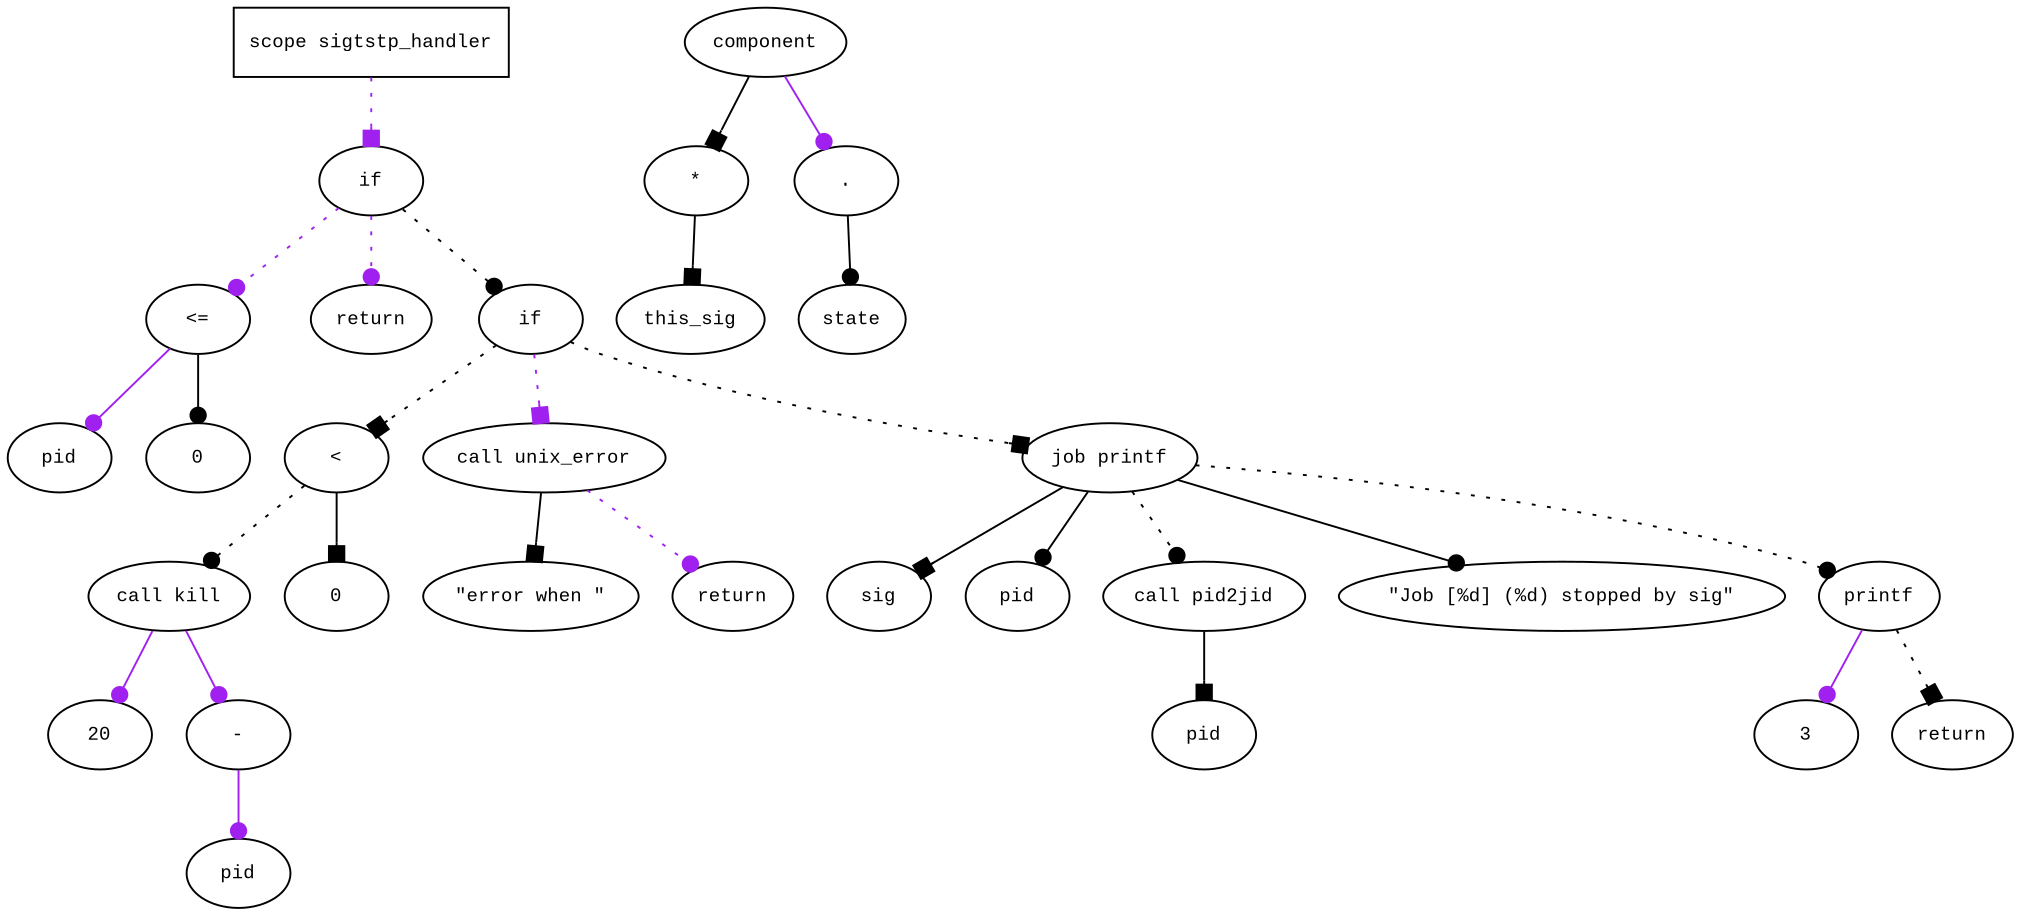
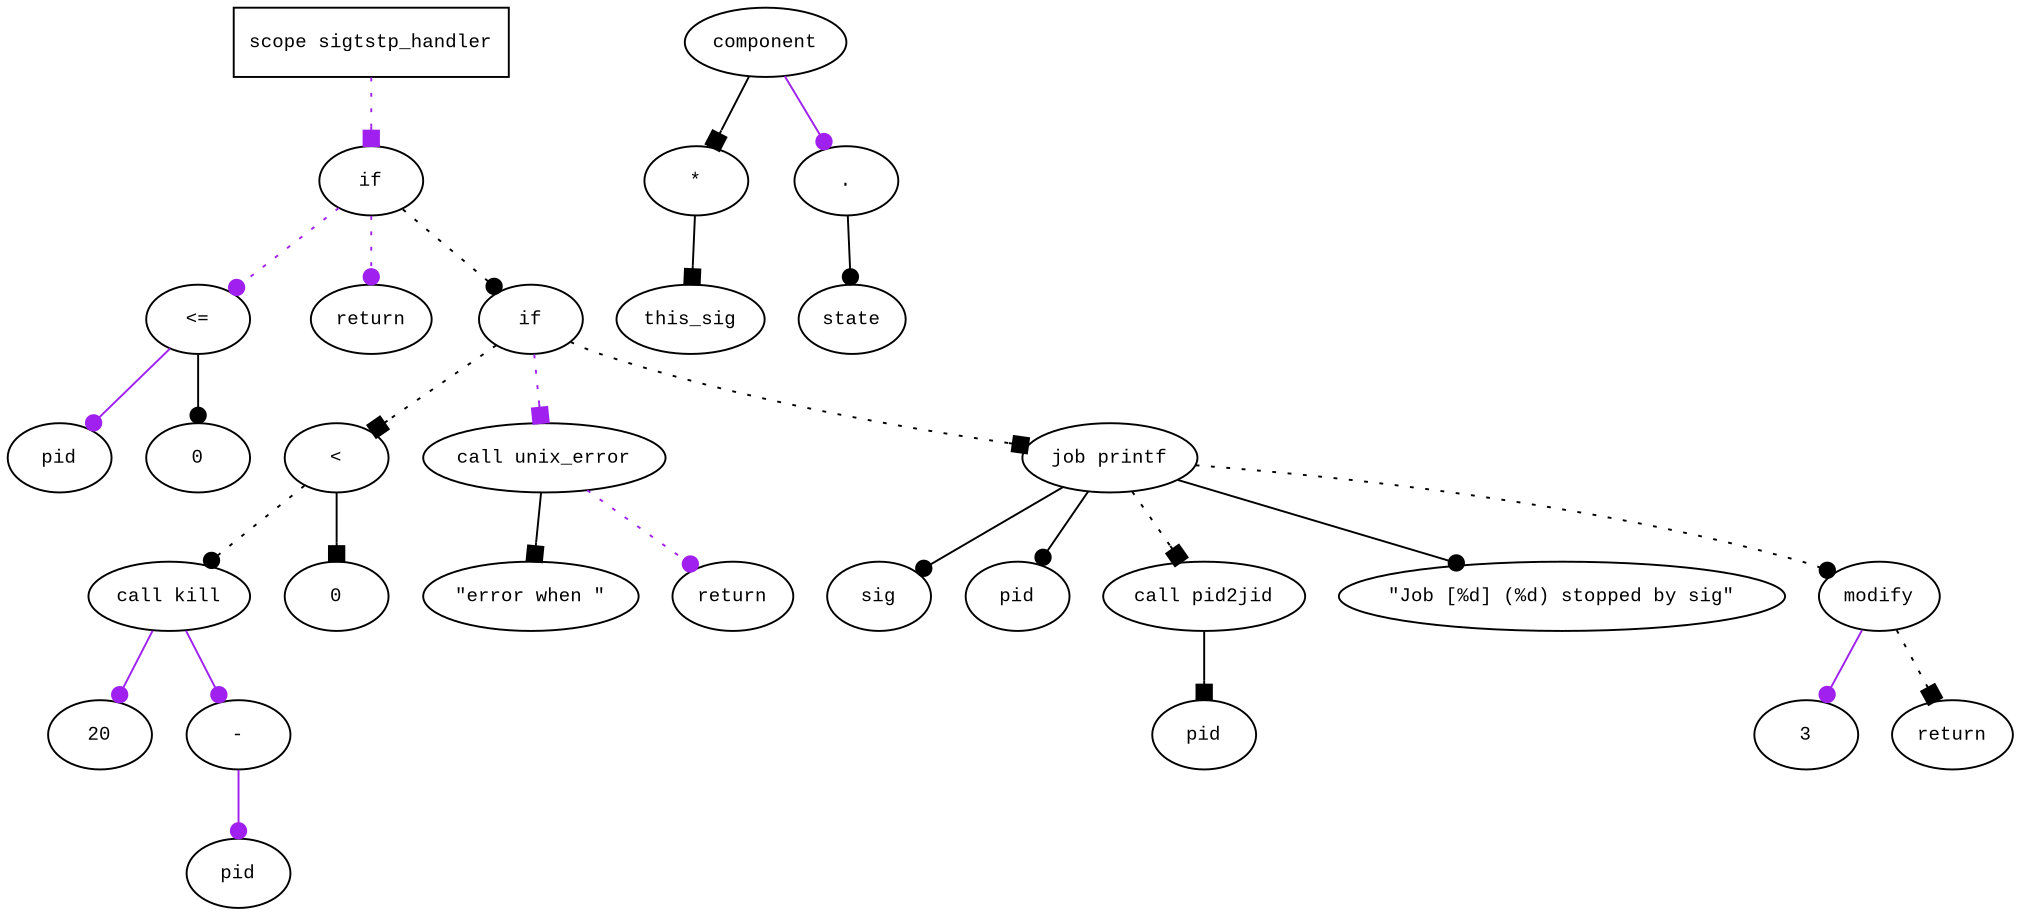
(1152, 520) -> (1152, 520)
(997, 526) -> (997, 526)
(1879, 596) -> (1879, 596)
